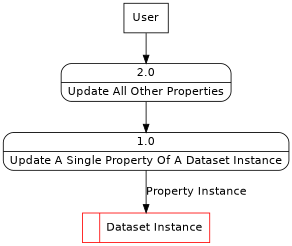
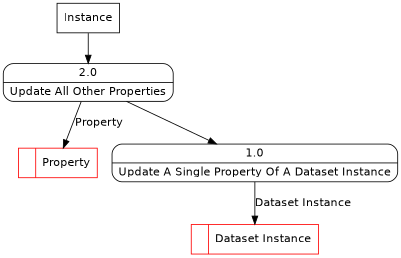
(146, 18) -> (88, 18)
none -> (58, 163)
(197, 192) -> (303, 203)
